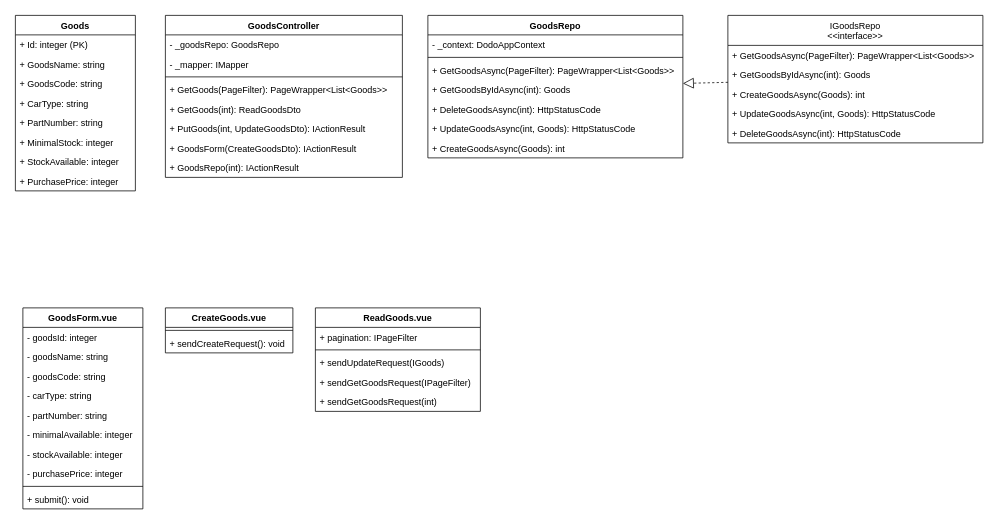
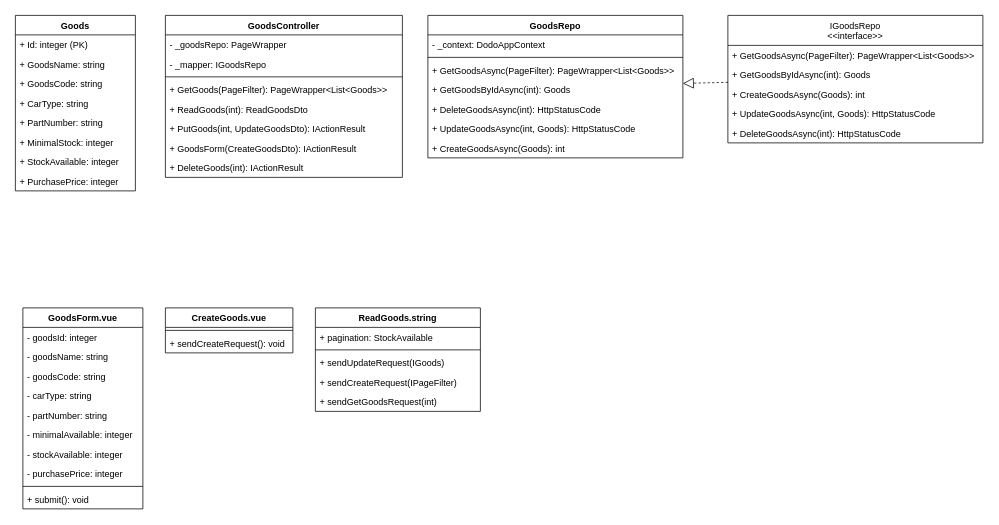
(224, 45) -> (229, 45)
(211, 65) -> (219, 65)
(238, 110) -> (240, 110)
(241, 168) -> (244, 168)
(398, 318) -> (398, 318)
(374, 338) -> (381, 338)
(402, 383) -> (397, 383)
